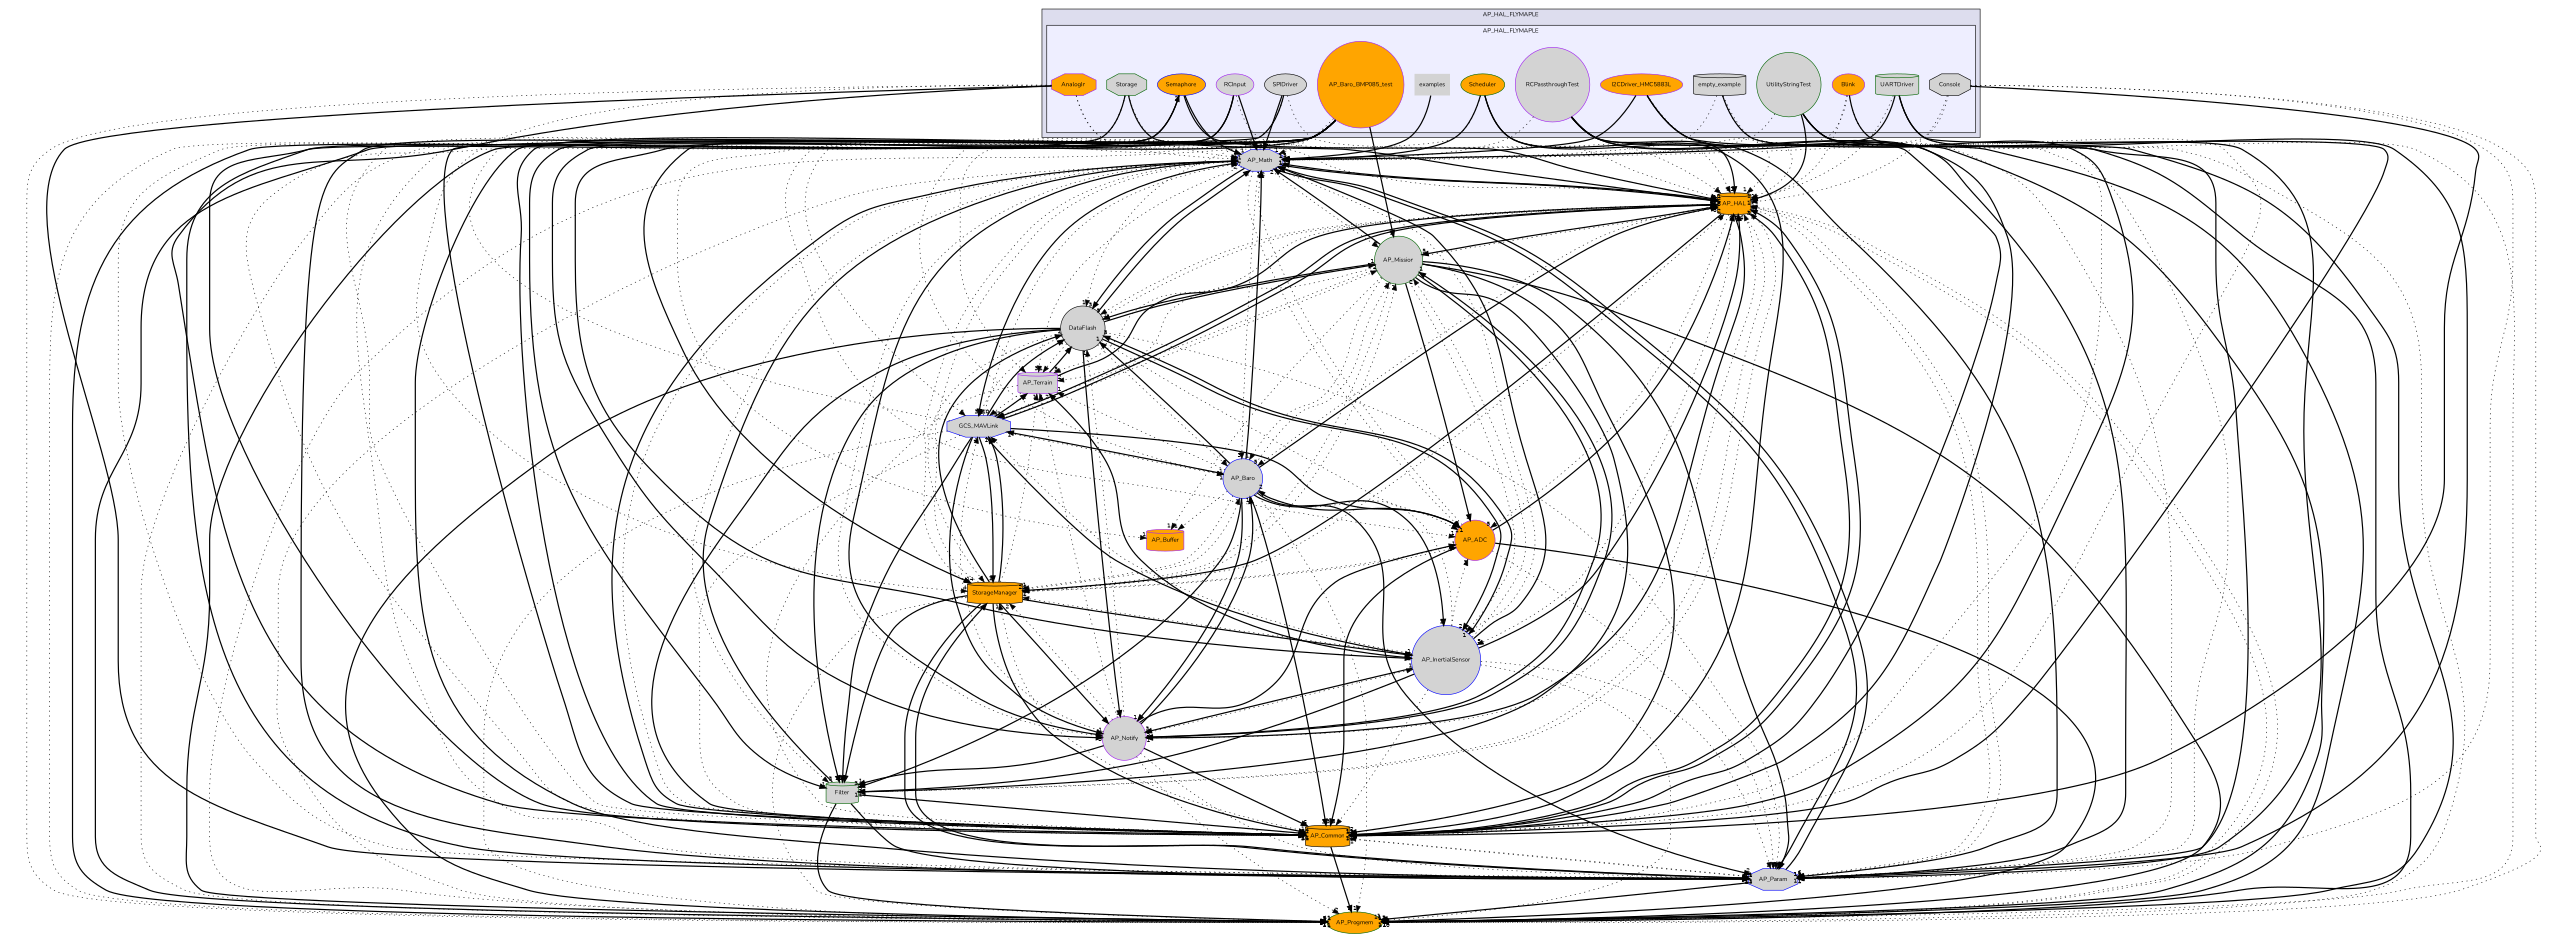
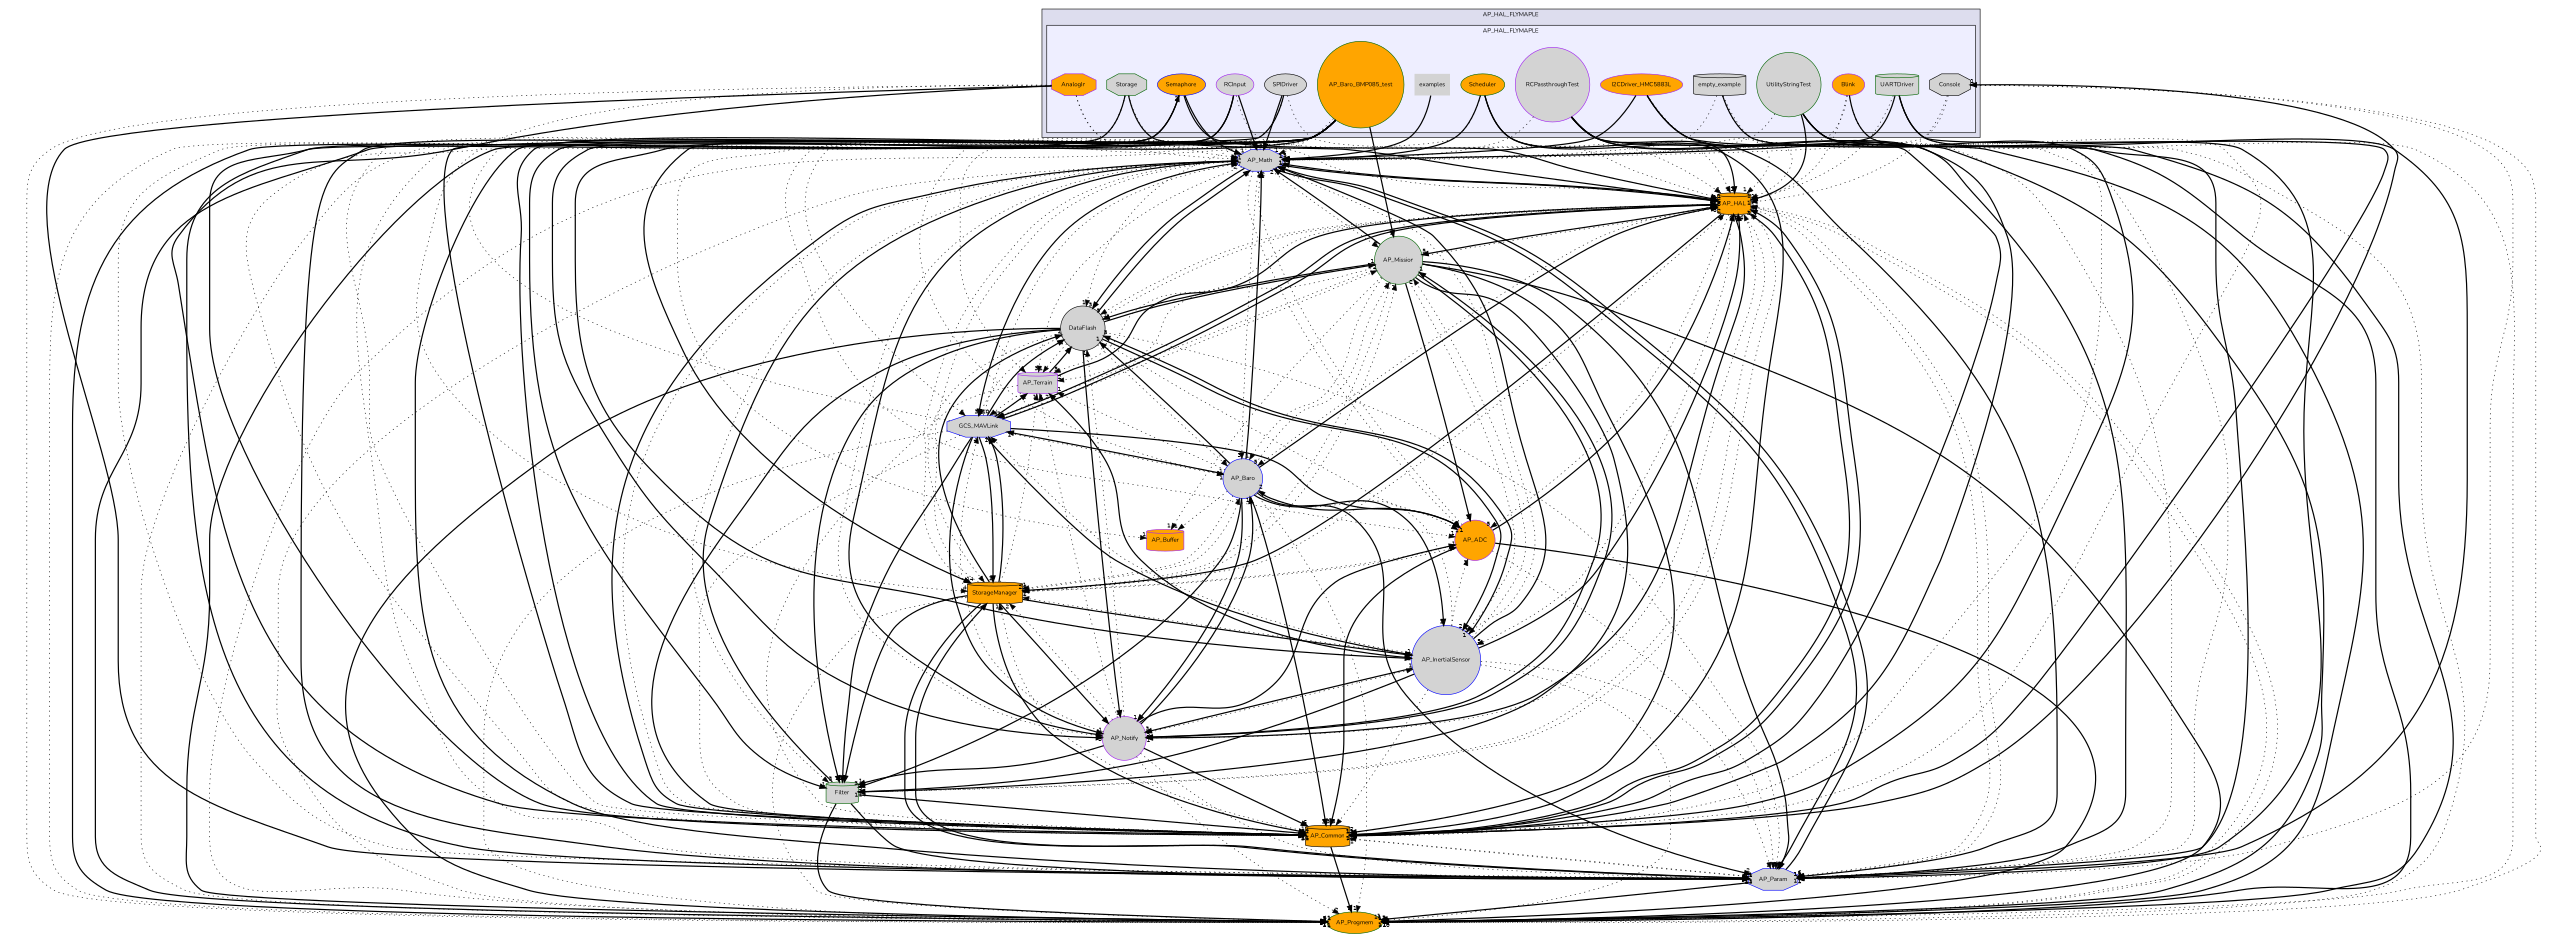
(1361, 85) -> (1361, 85)
(2347, 636) -> (2145, 609)
